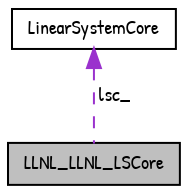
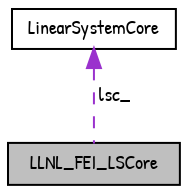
(94, 164) -> (94, 164)
